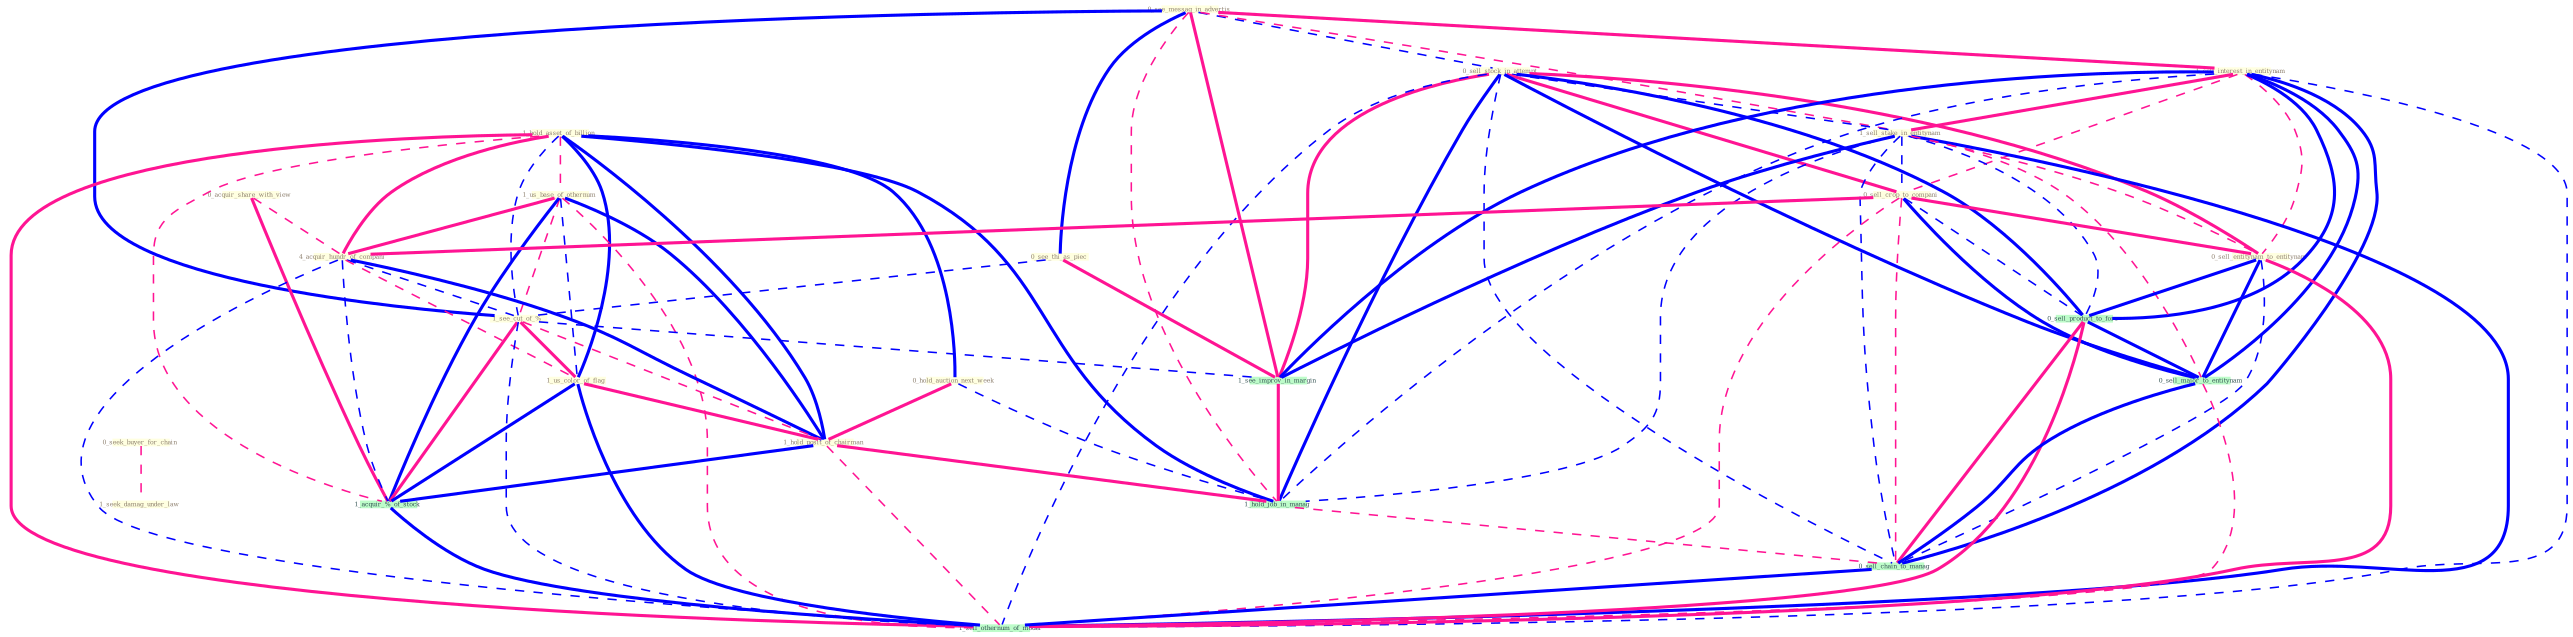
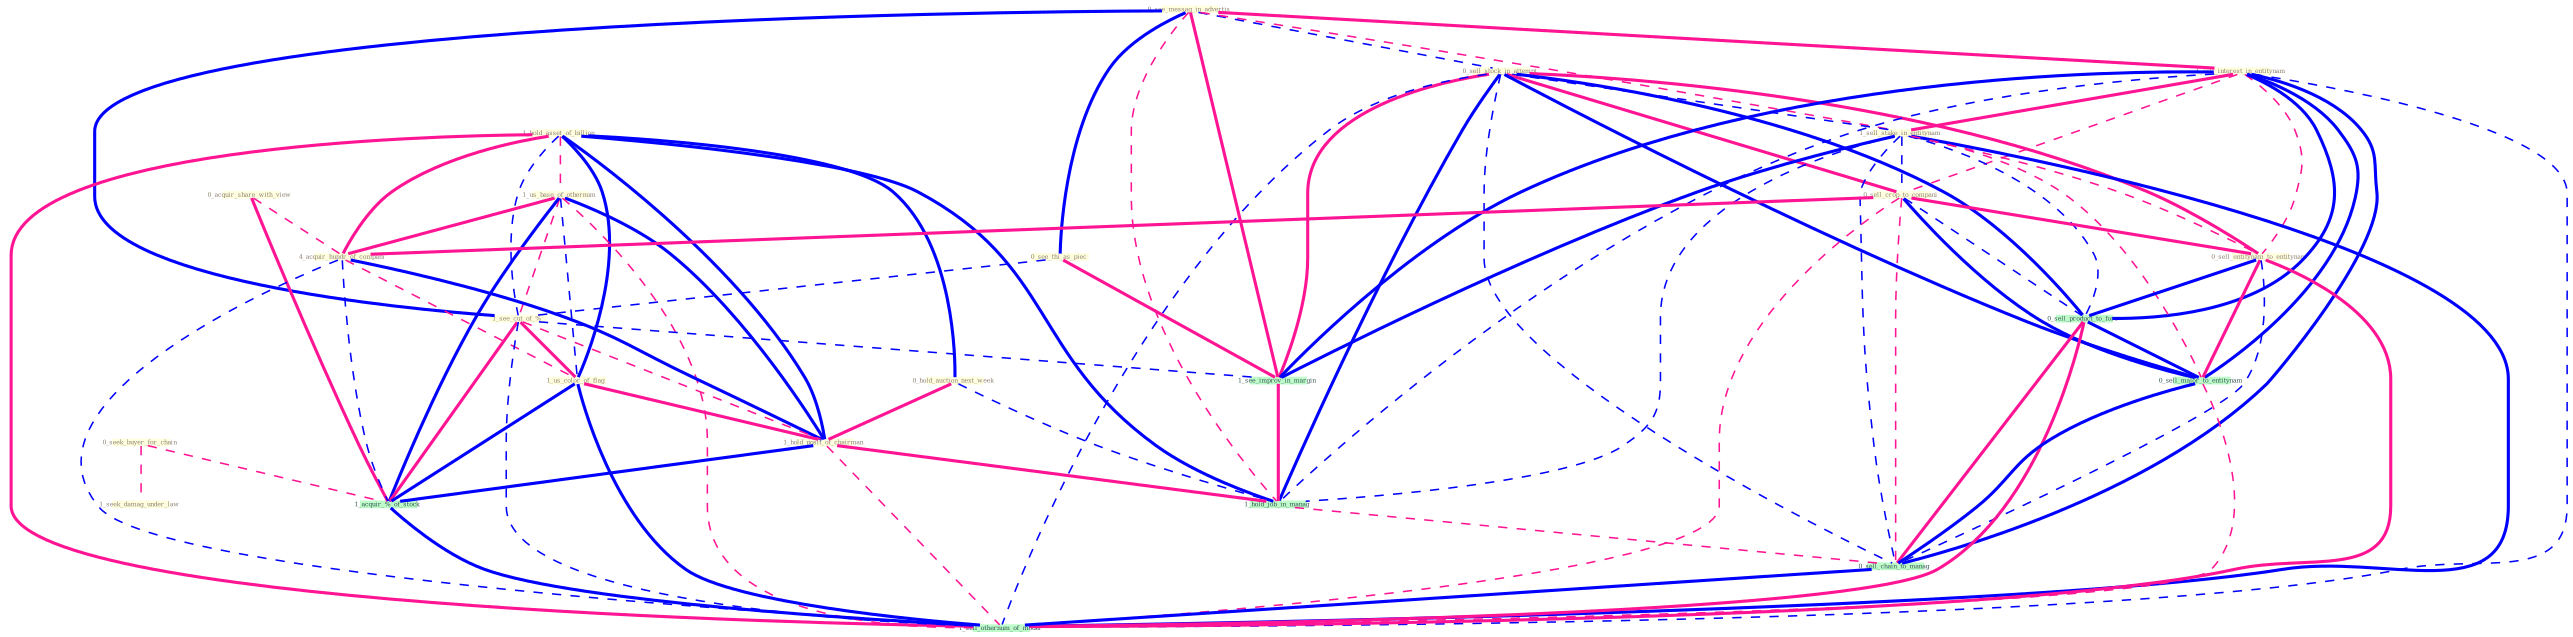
(158, 231) -> (265, 473)
(430, 288) -> none
(2231, 319) -> (2231, 319)
